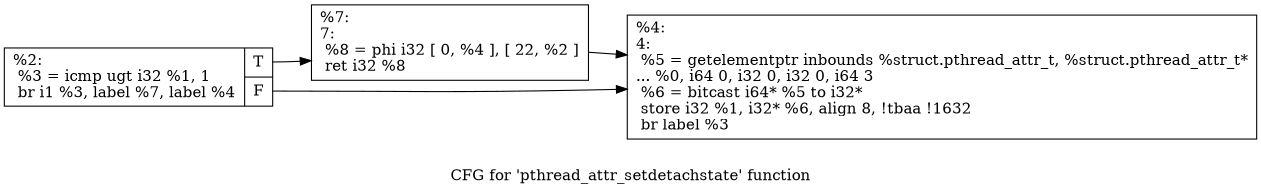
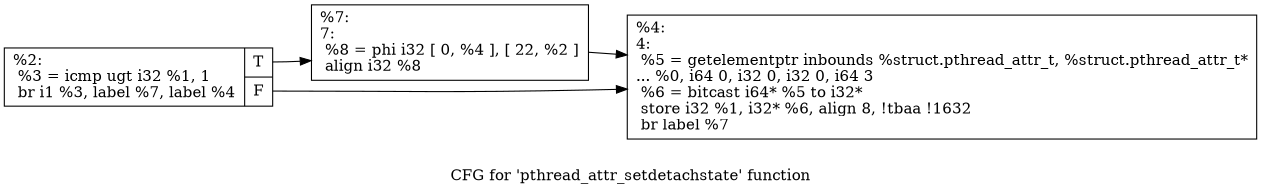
(363, 66) -> (371, 66)
(683, 125) -> (683, 125)
